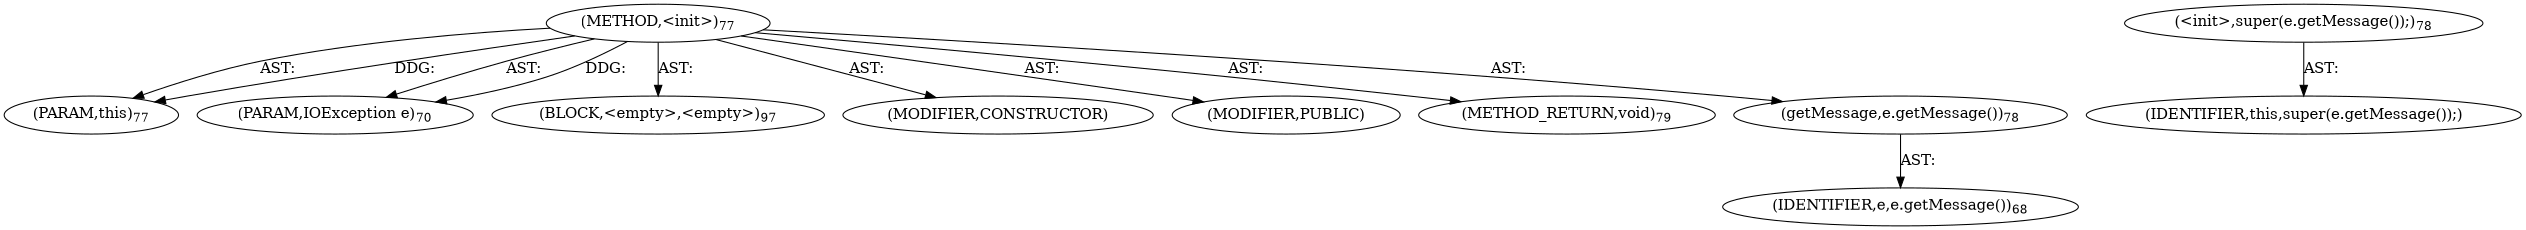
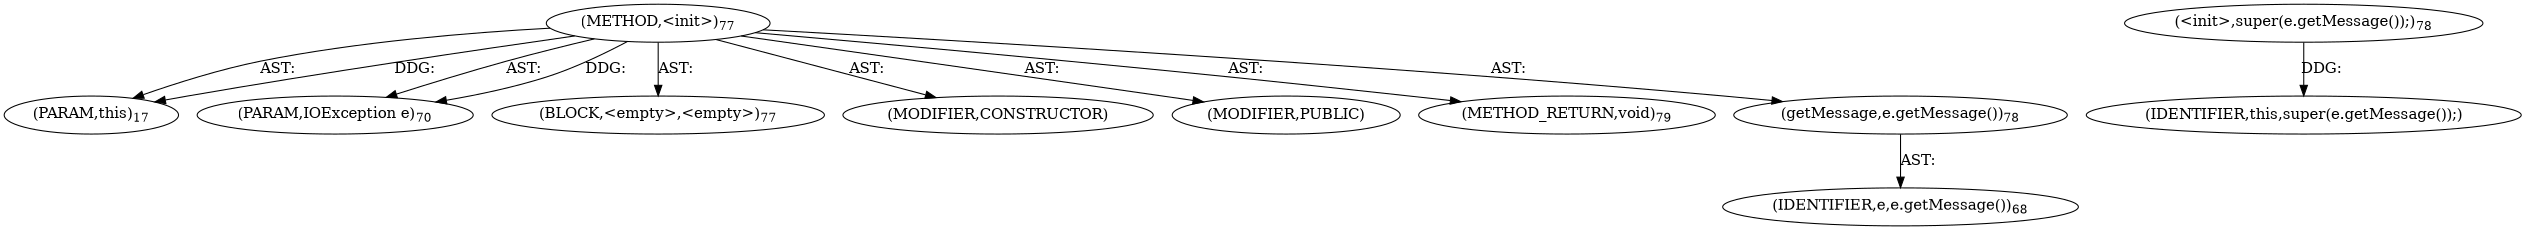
(2324, 69) -> (2324, 69)
(141, 113) -> (141, 113)
(769, 113) -> (769, 113)
